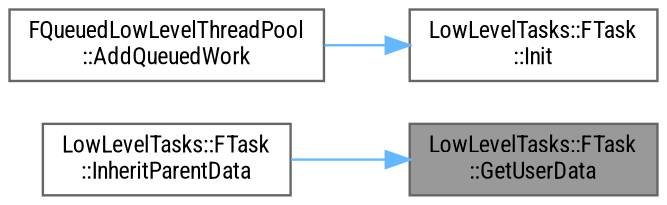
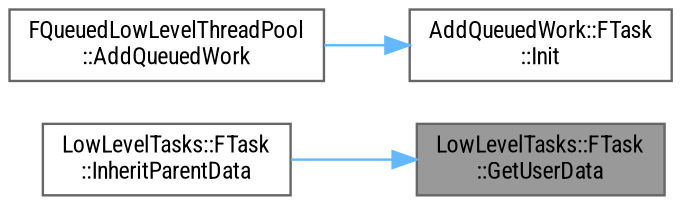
(534, 45) -> (541, 45)
